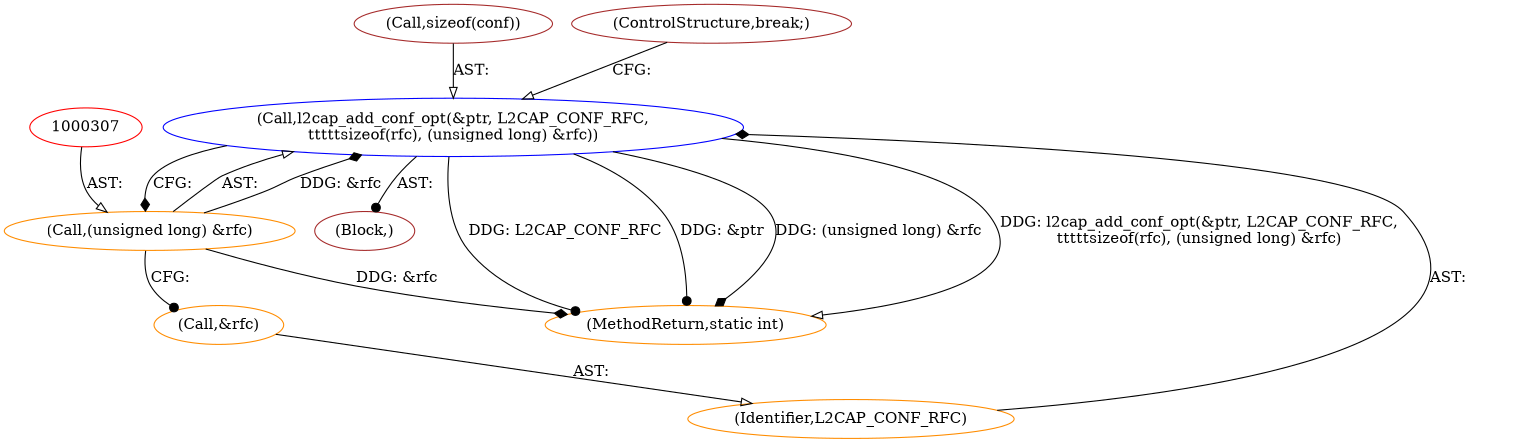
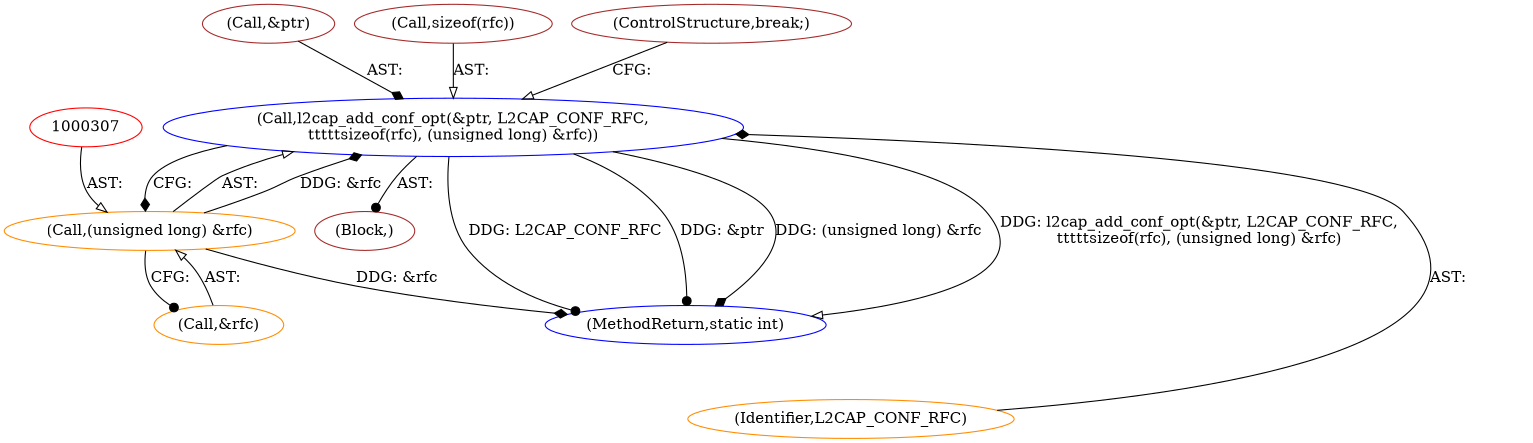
none -> (269, 24)
(453, 24) -> (453, 24)
(686, 325) -> (686, 325)
(508, 368) -> (201, 280)
